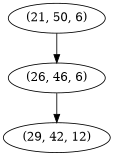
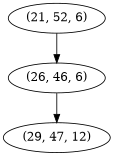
(57, 18) -> (57, 18)
(57, 138) -> (57, 138)
